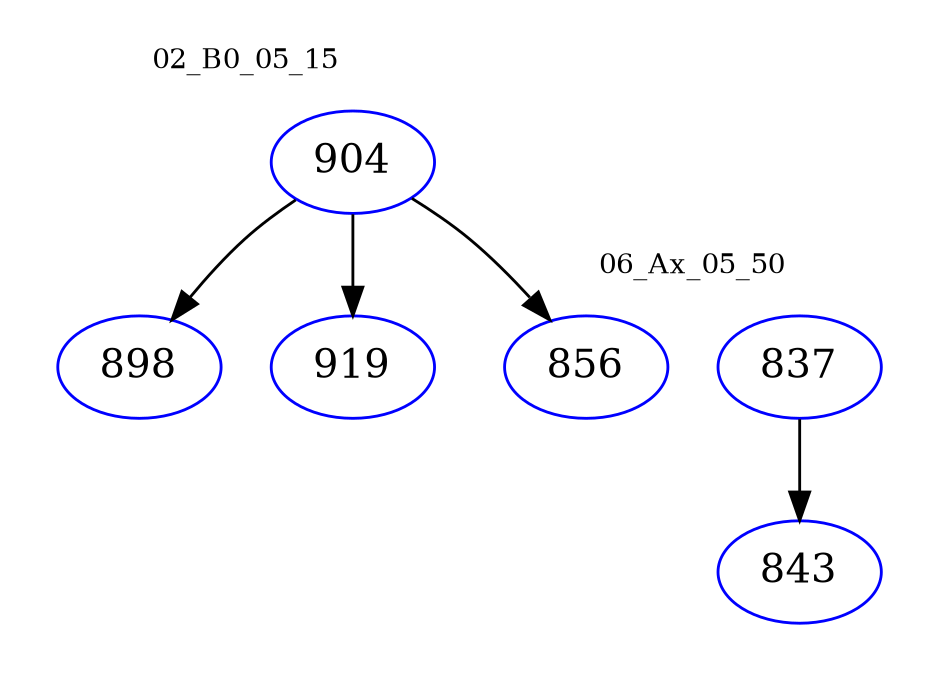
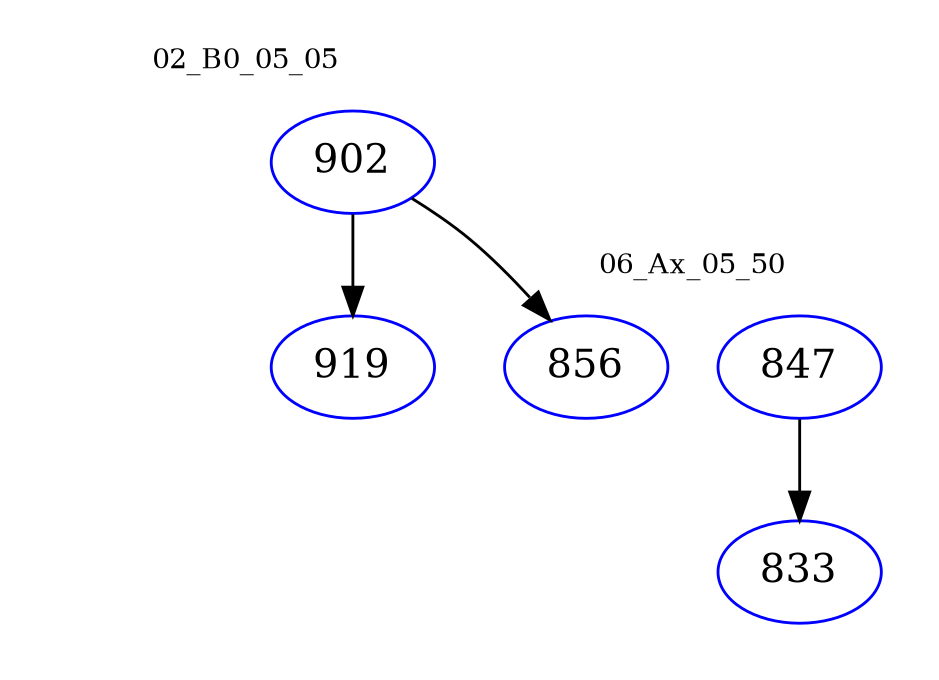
(246, 61) -> (246, 61)
(353, 162) -> (353, 162)
(139, 367) -> none
(800, 367) -> (800, 367)
(800, 572) -> (800, 572)
